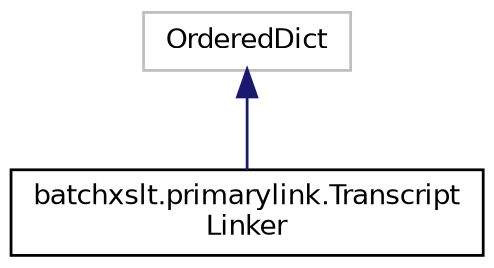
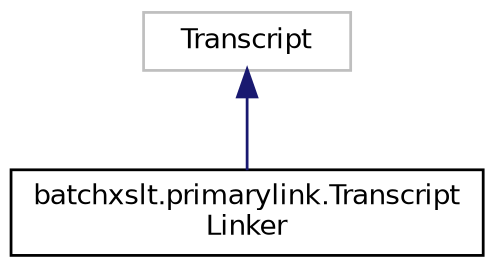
(247, 41) -> (247, 41)
